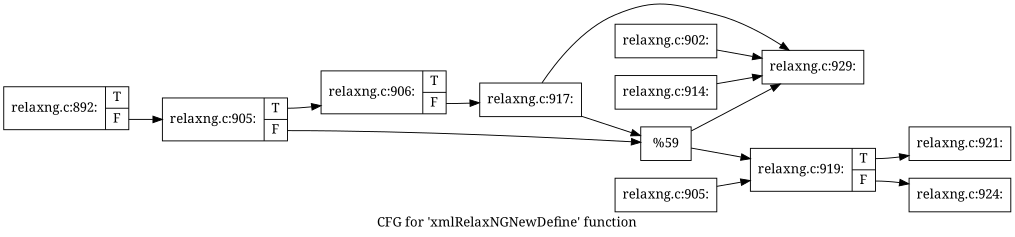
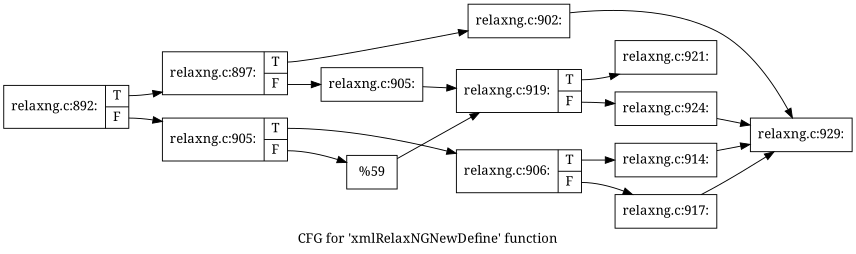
none -> (225, 73)
(732, 110) -> (729, 121)
(607, 124) -> none
none -> (593, 160)
